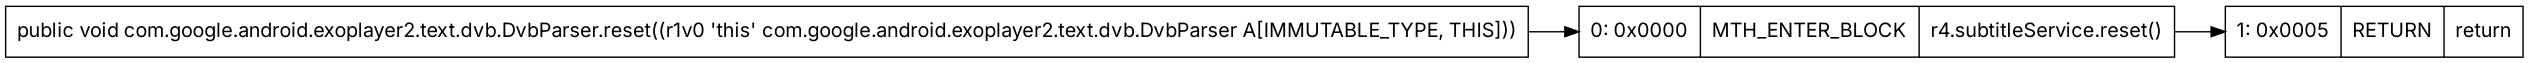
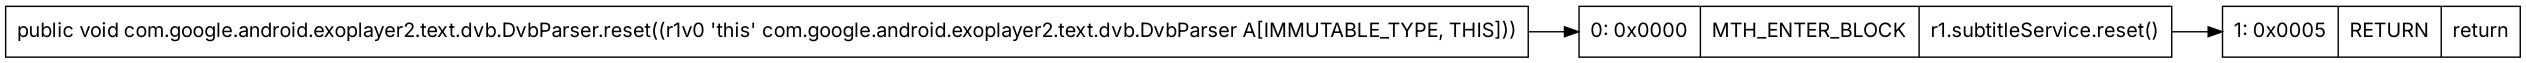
(2047, 31) -> (2045, 31)
